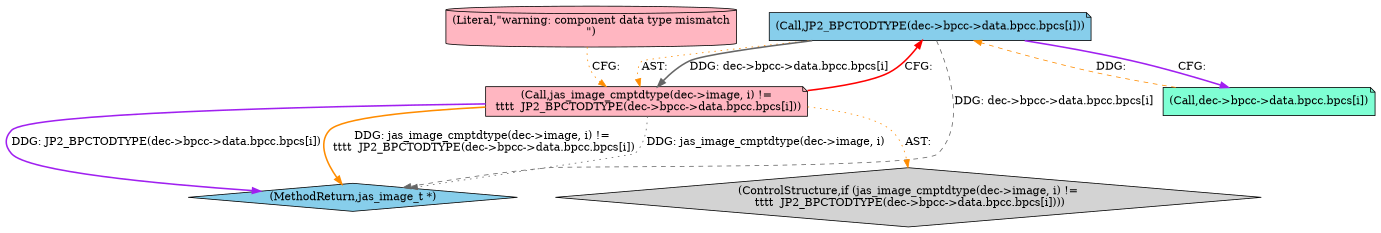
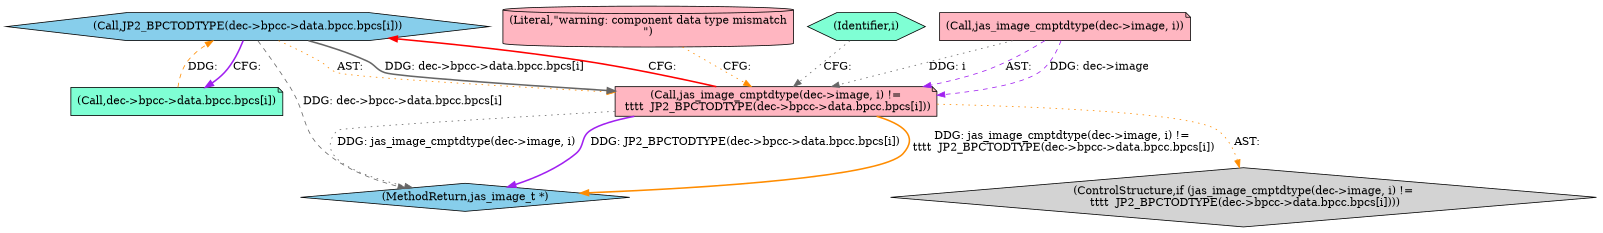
none -> (866, 27)
(930, 27) -> (248, 27)
none -> (1065, 27)
